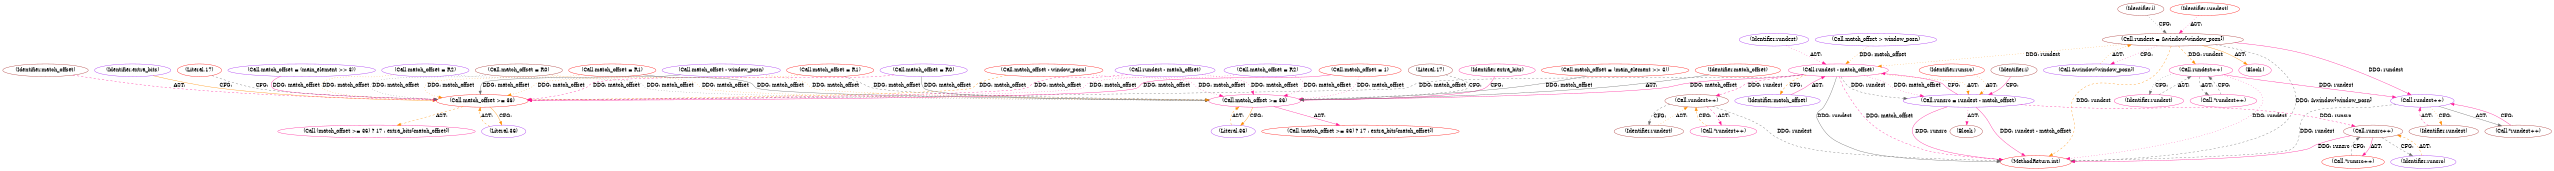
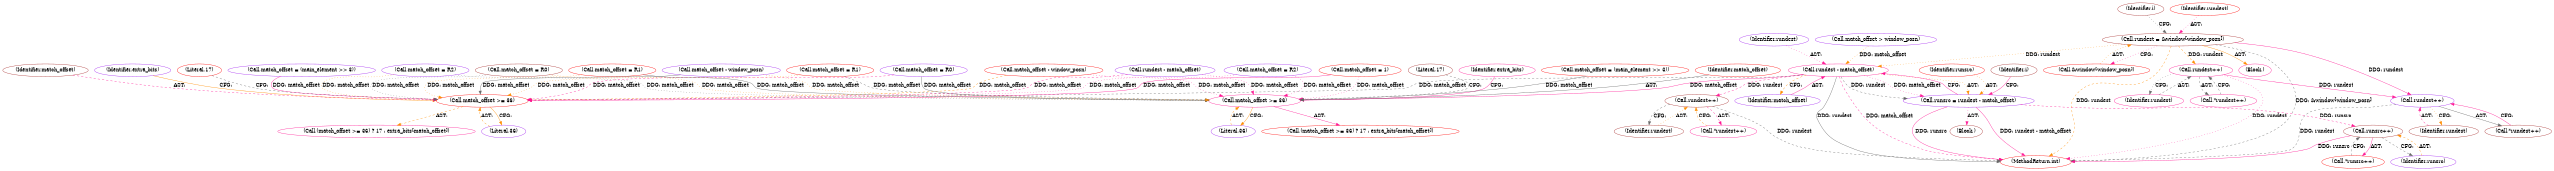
(2097, 70) -> (2097, 70)
